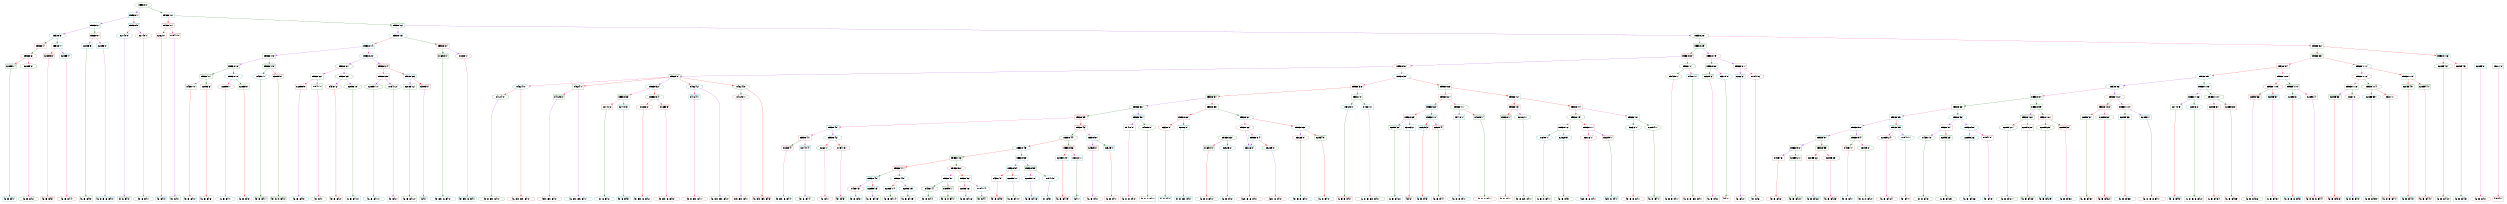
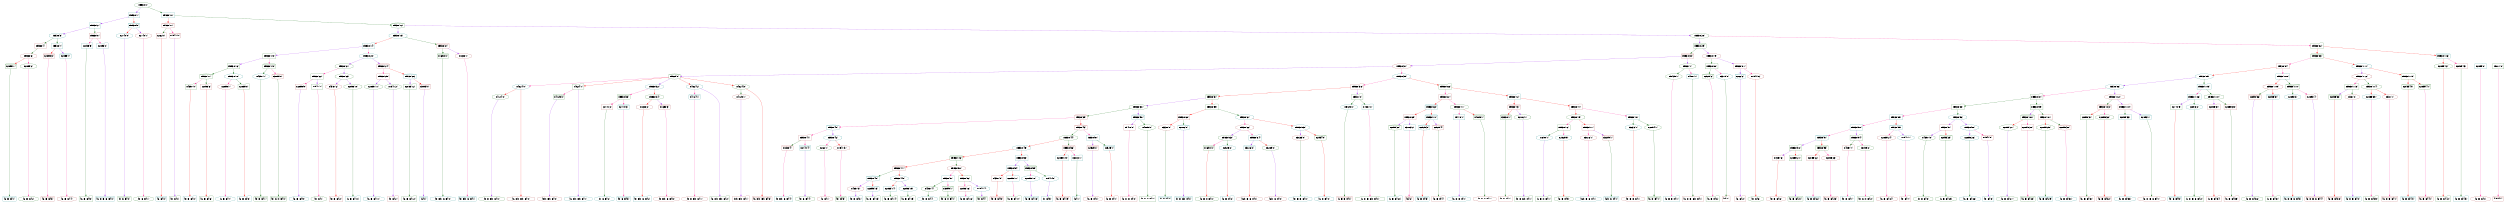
(1247, 137) -> (1237, 132)
